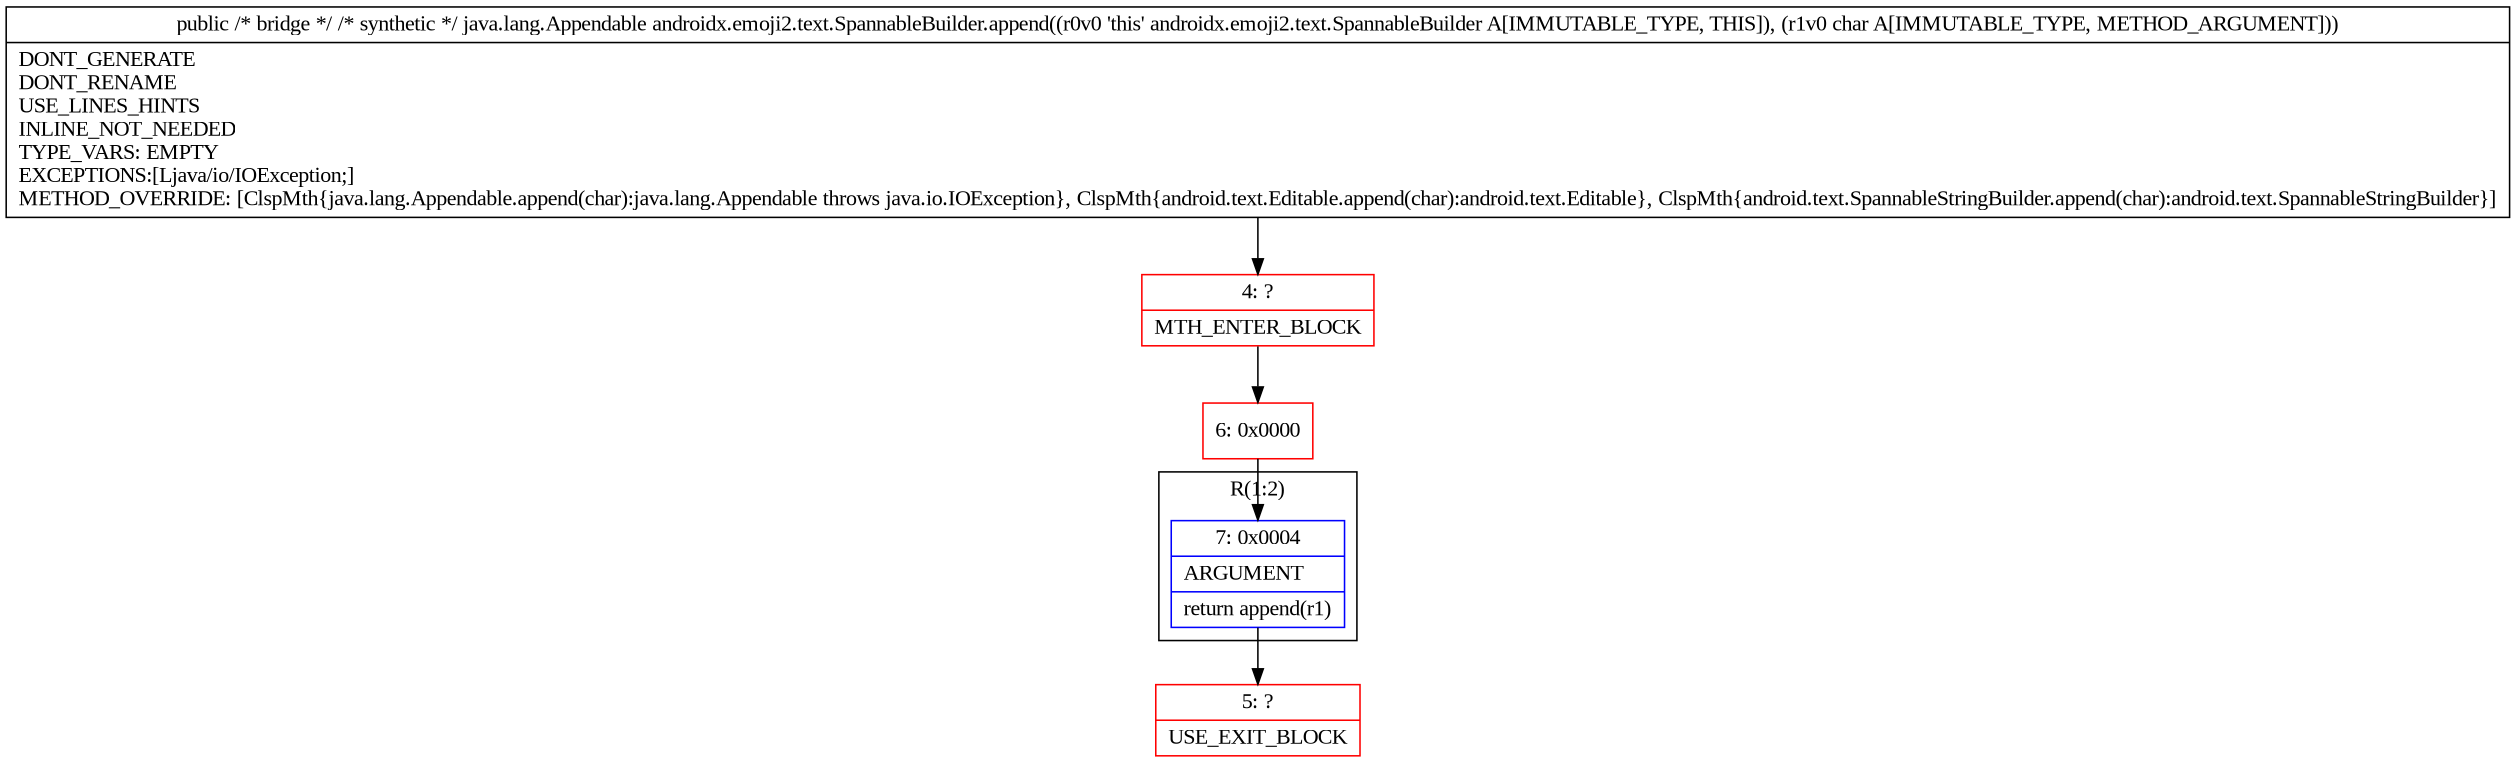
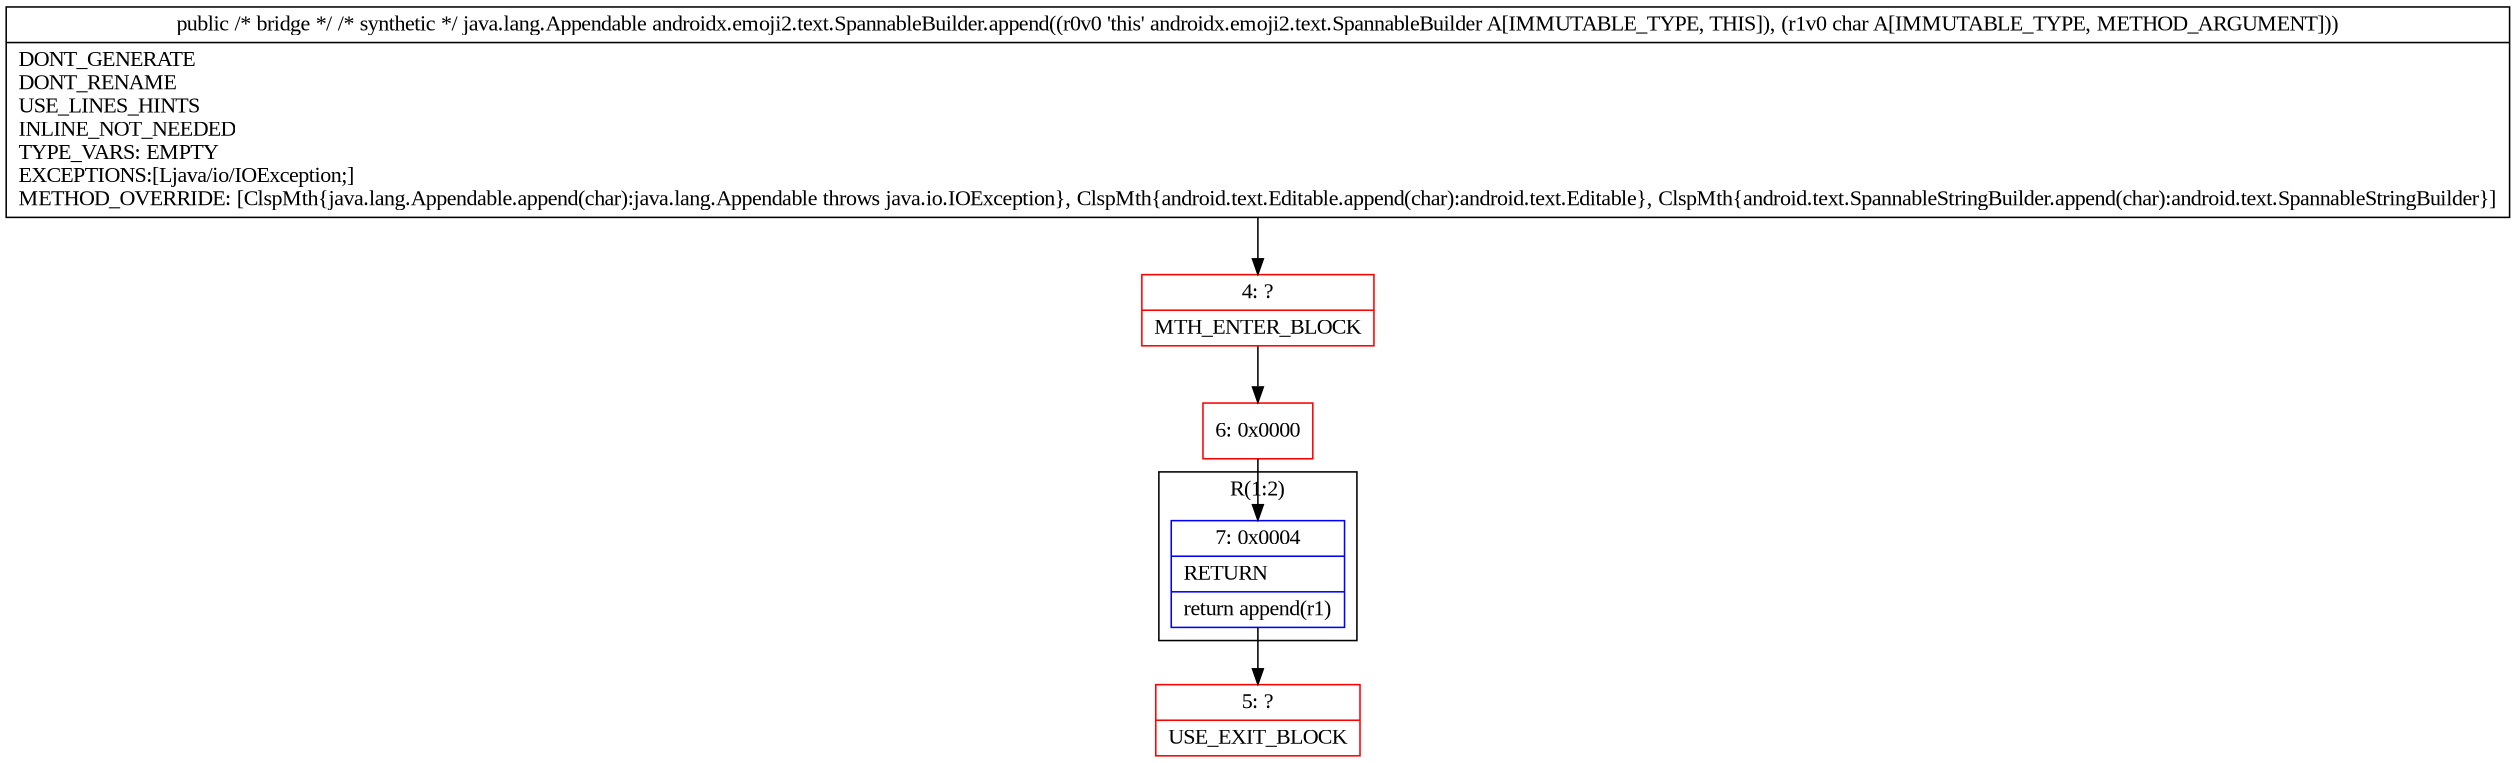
(1244, 573) -> (1226, 573)
